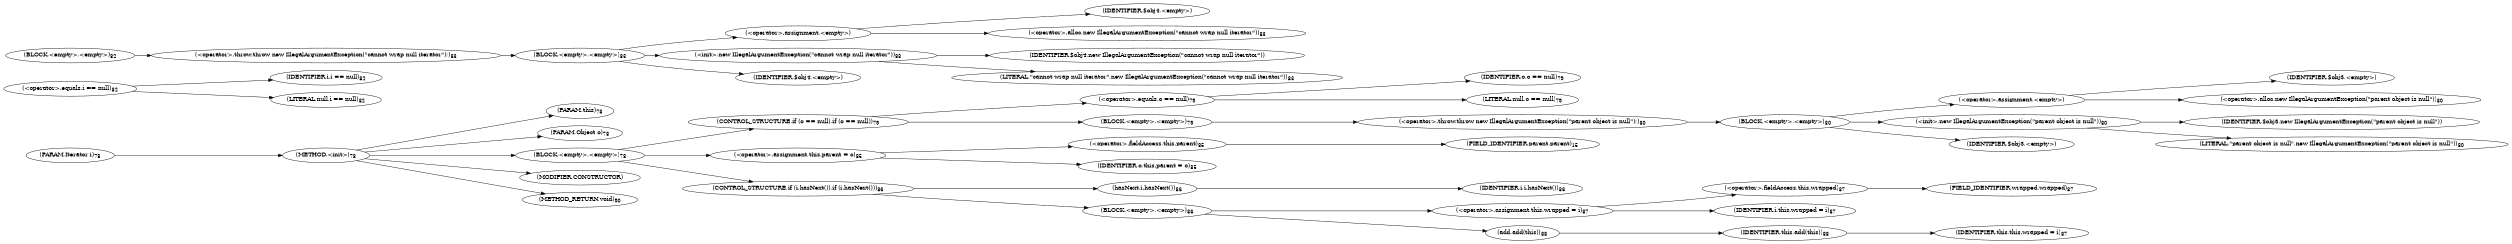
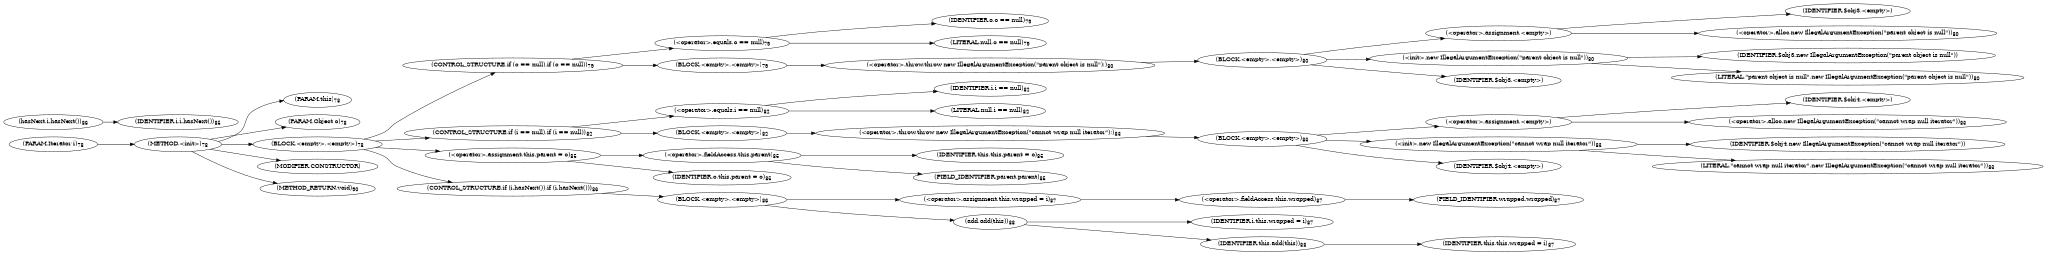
none -> (513, 133)
(1575, 144) -> (1043, 177)
none -> (990, 155)
(1562, 188) -> (218, 121)
(1004, 189) -> none
(1661, 211) -> (1107, 222)
